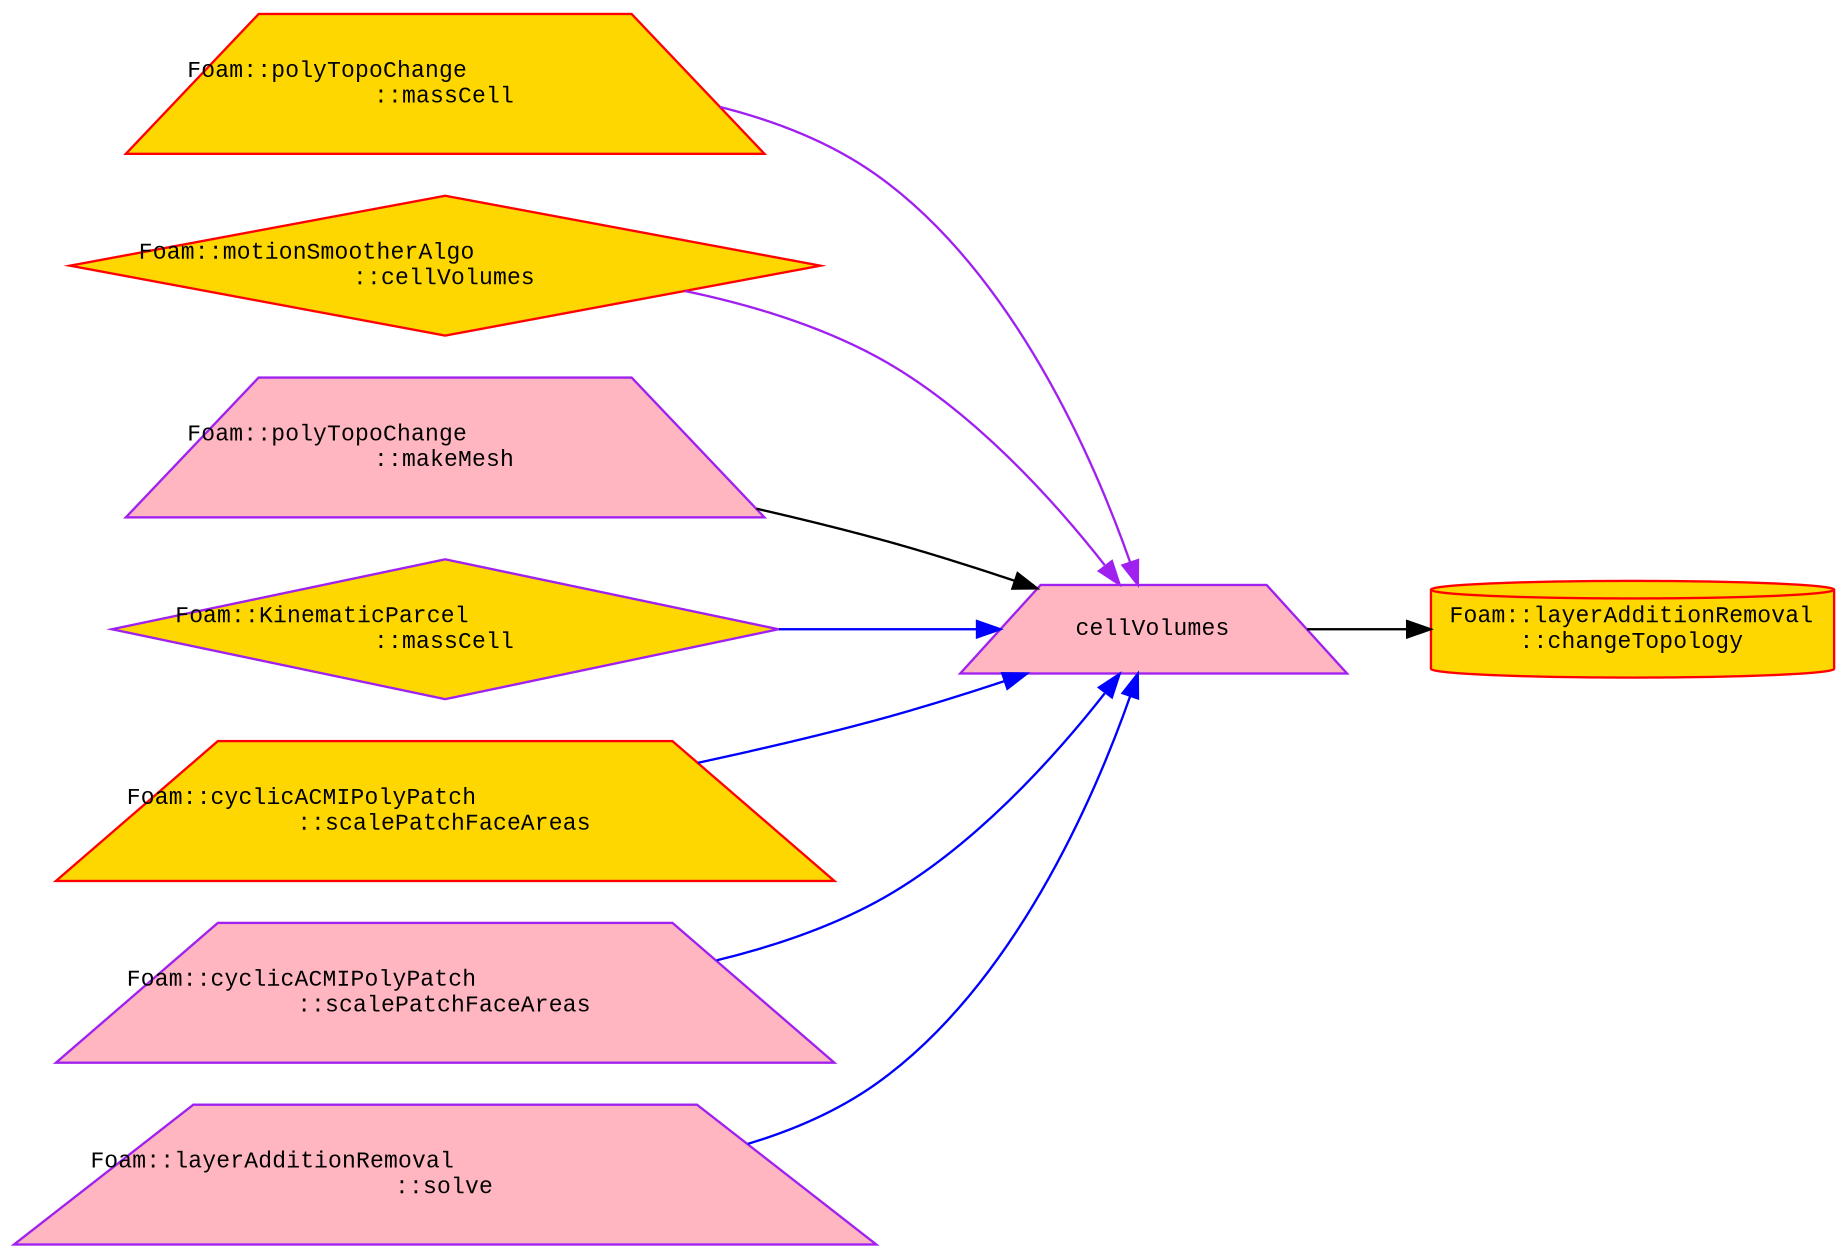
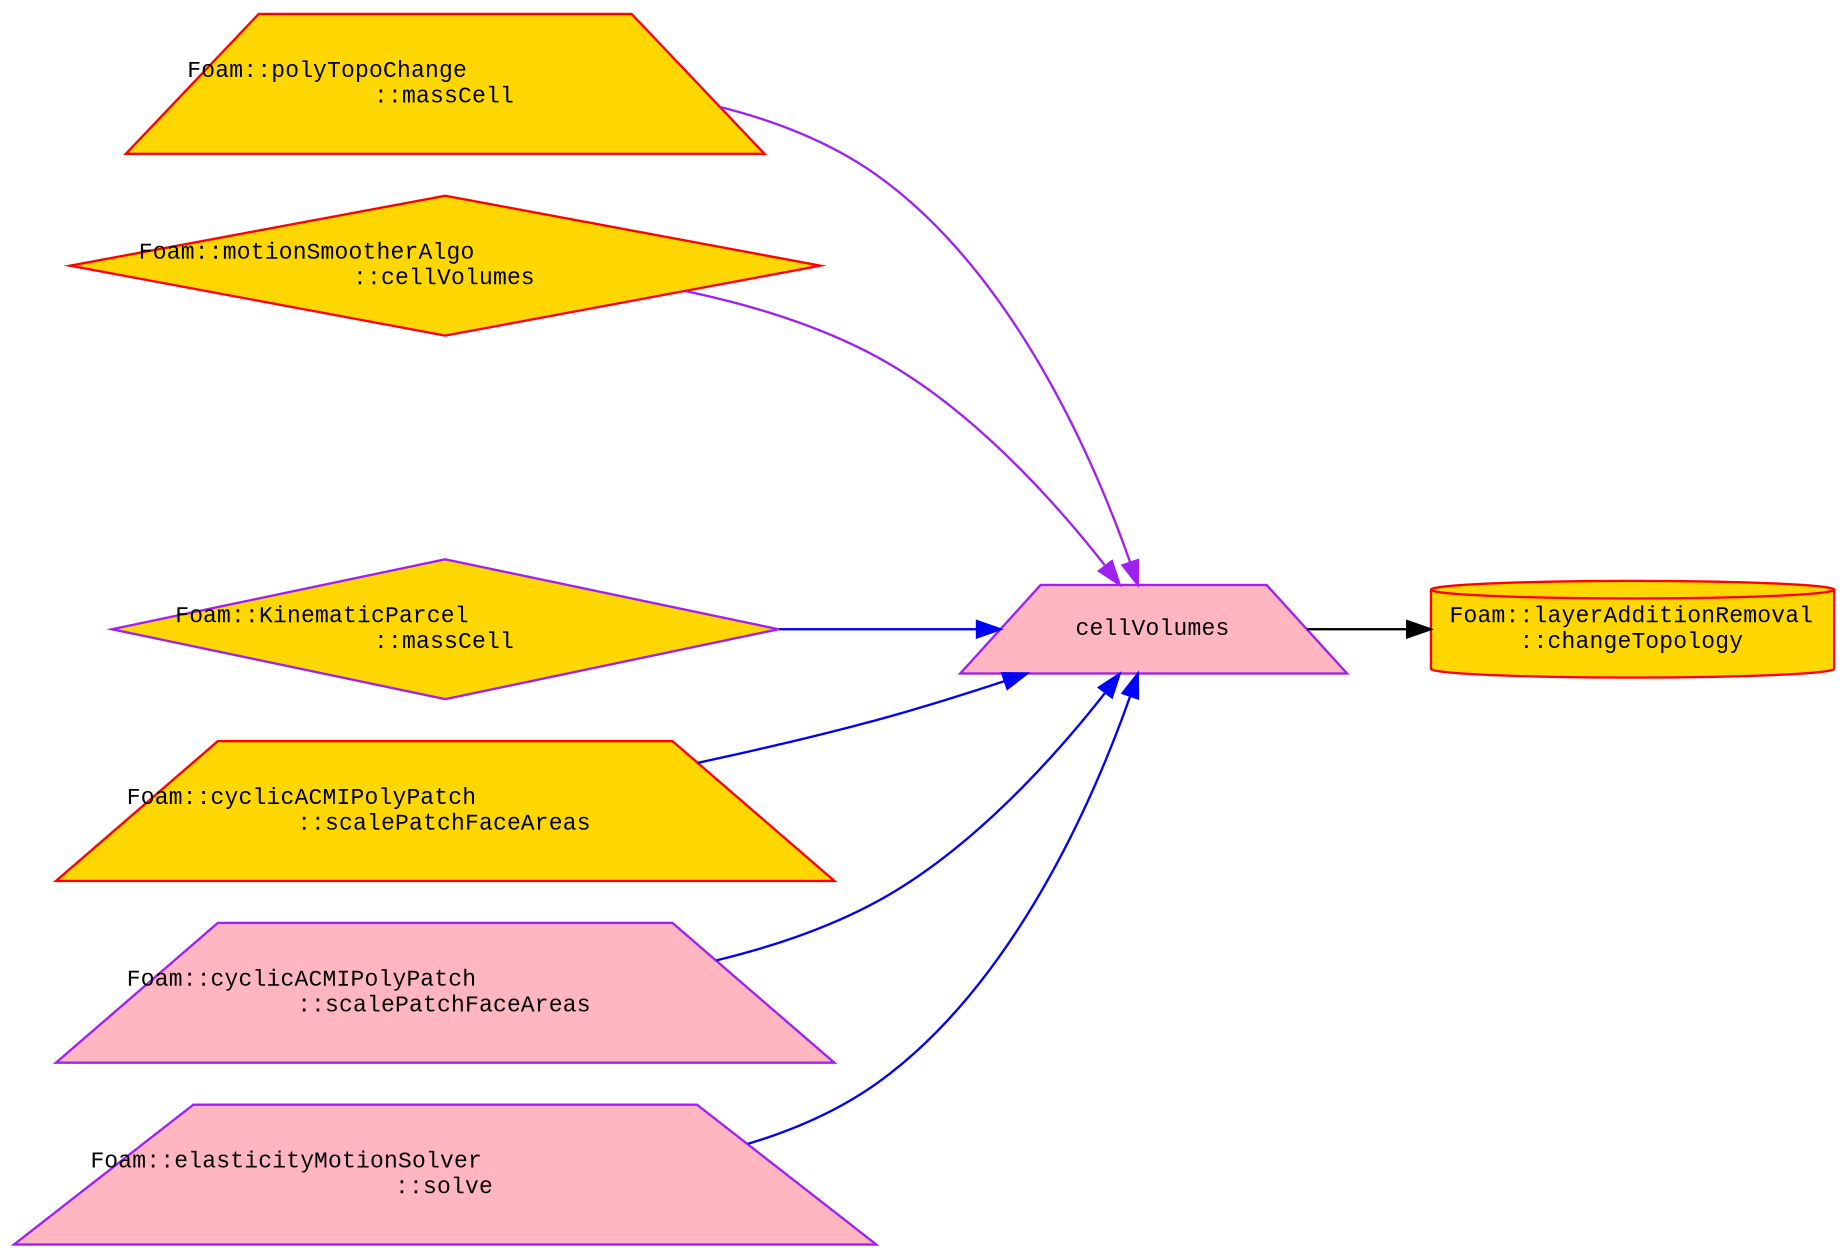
(445, 447) -> none
(445, 1175) -> (445, 1175)
